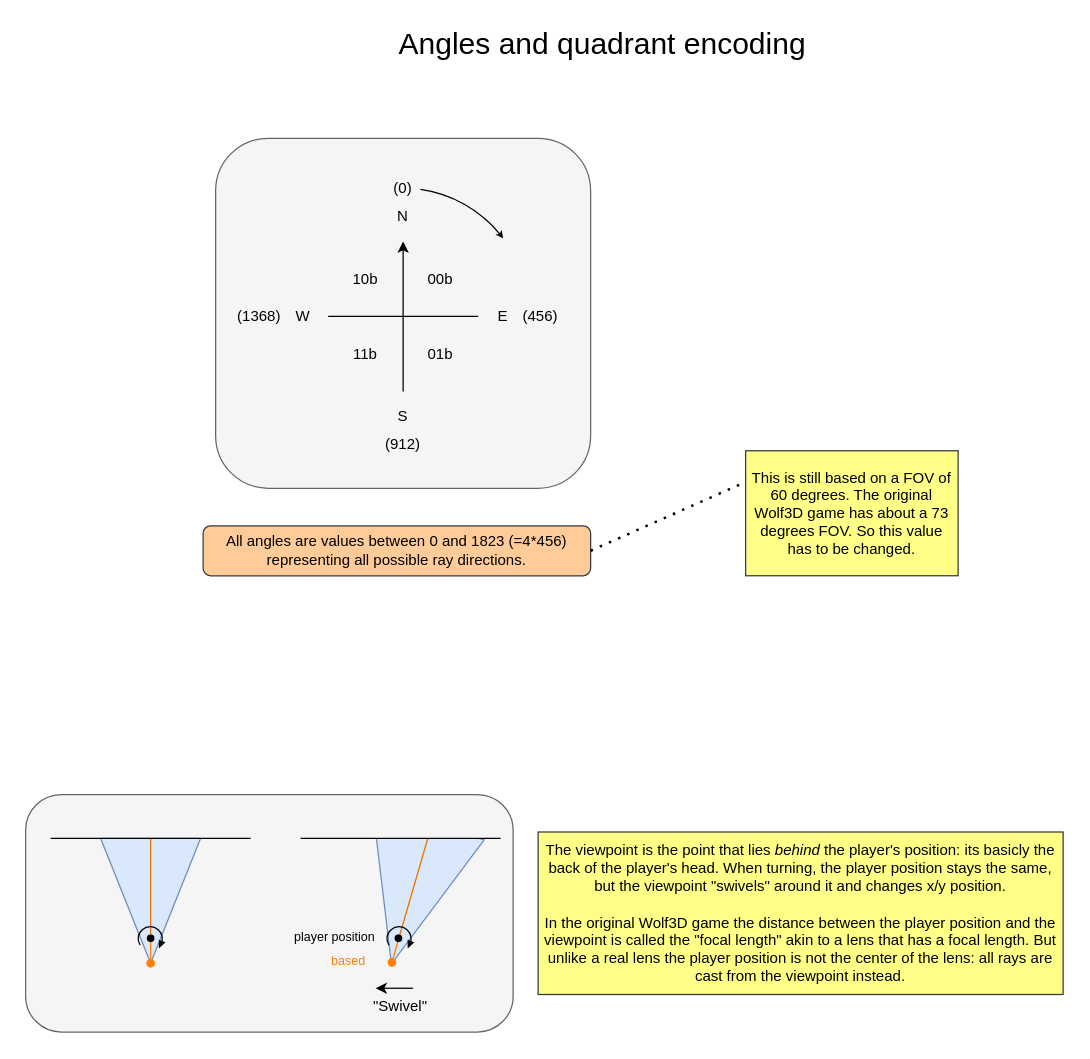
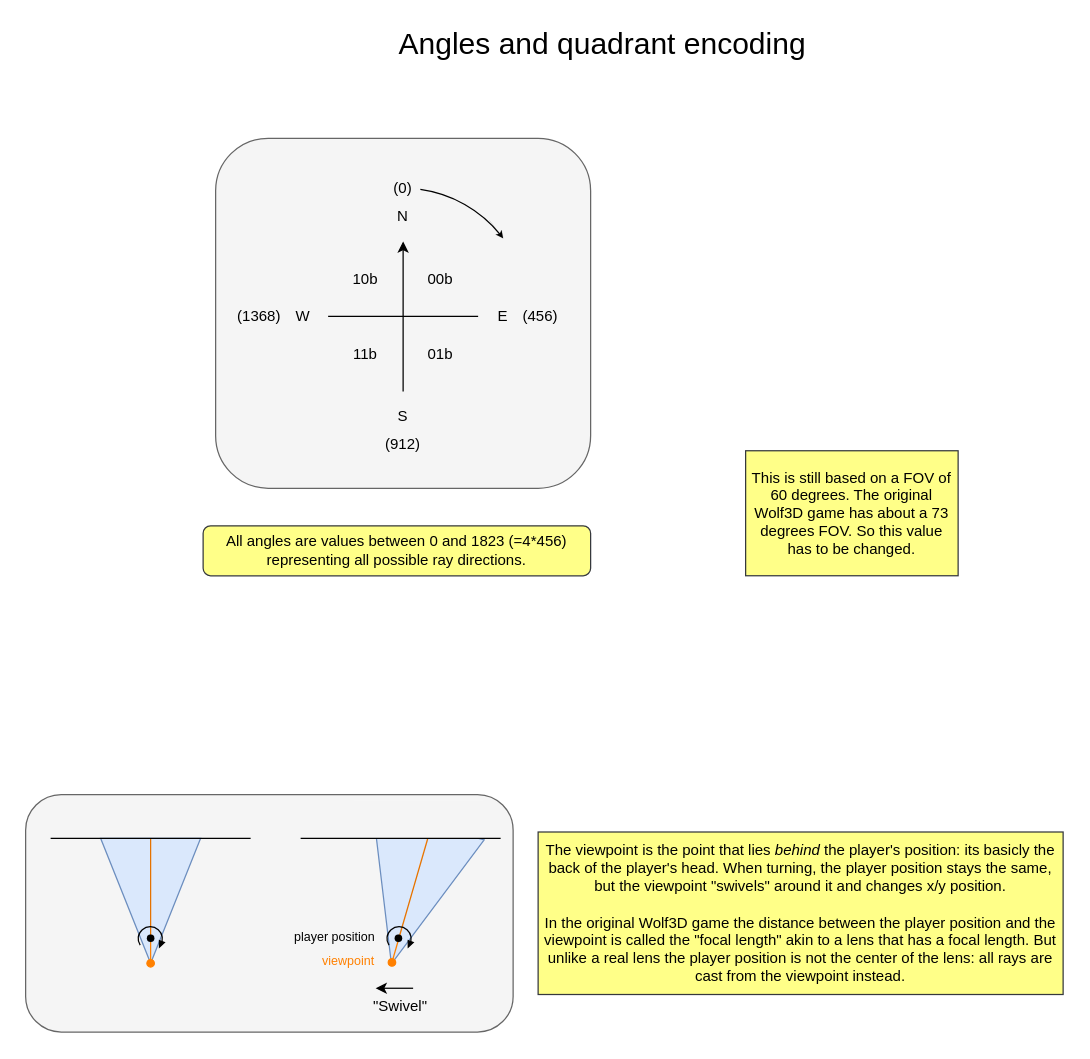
(665, 518) -> none
(397, 551) -> (397, 551)
(349, 961) -> (349, 961)
